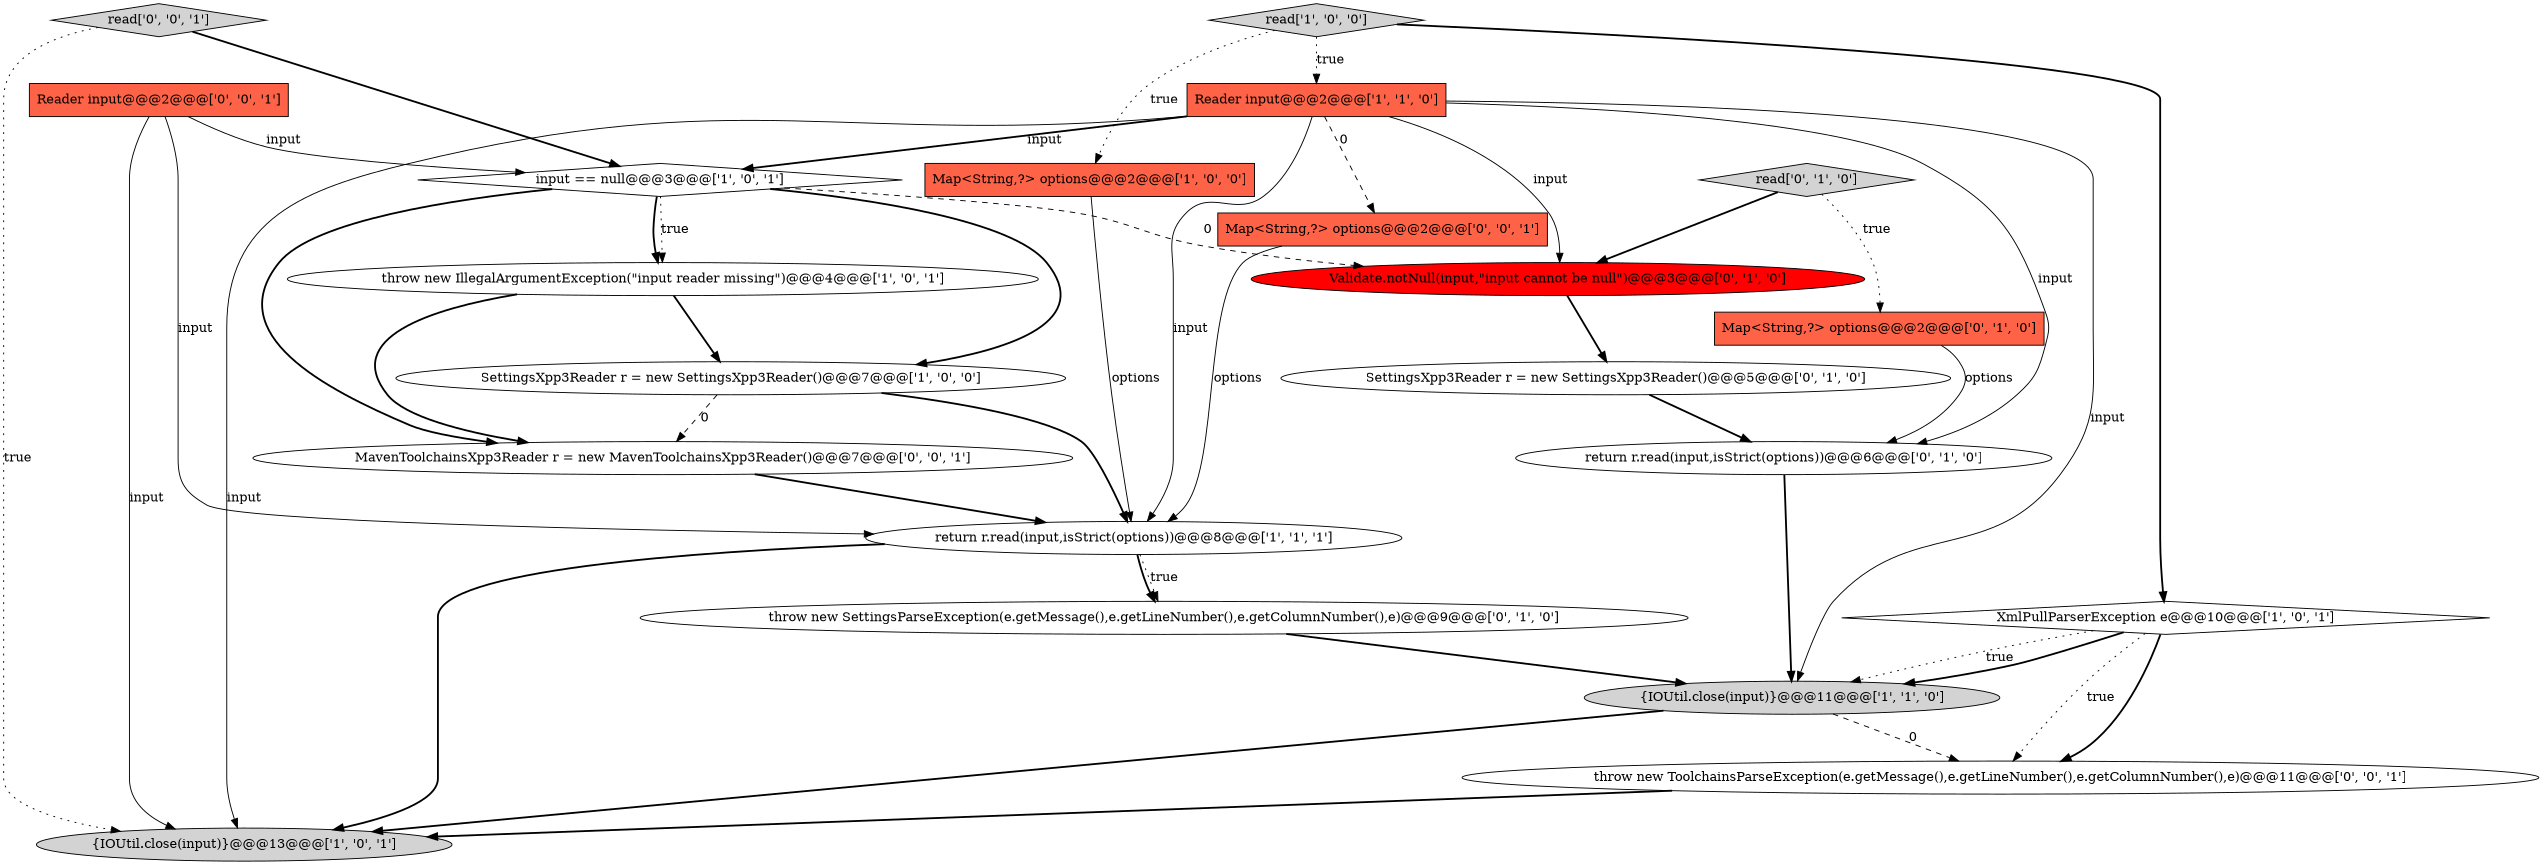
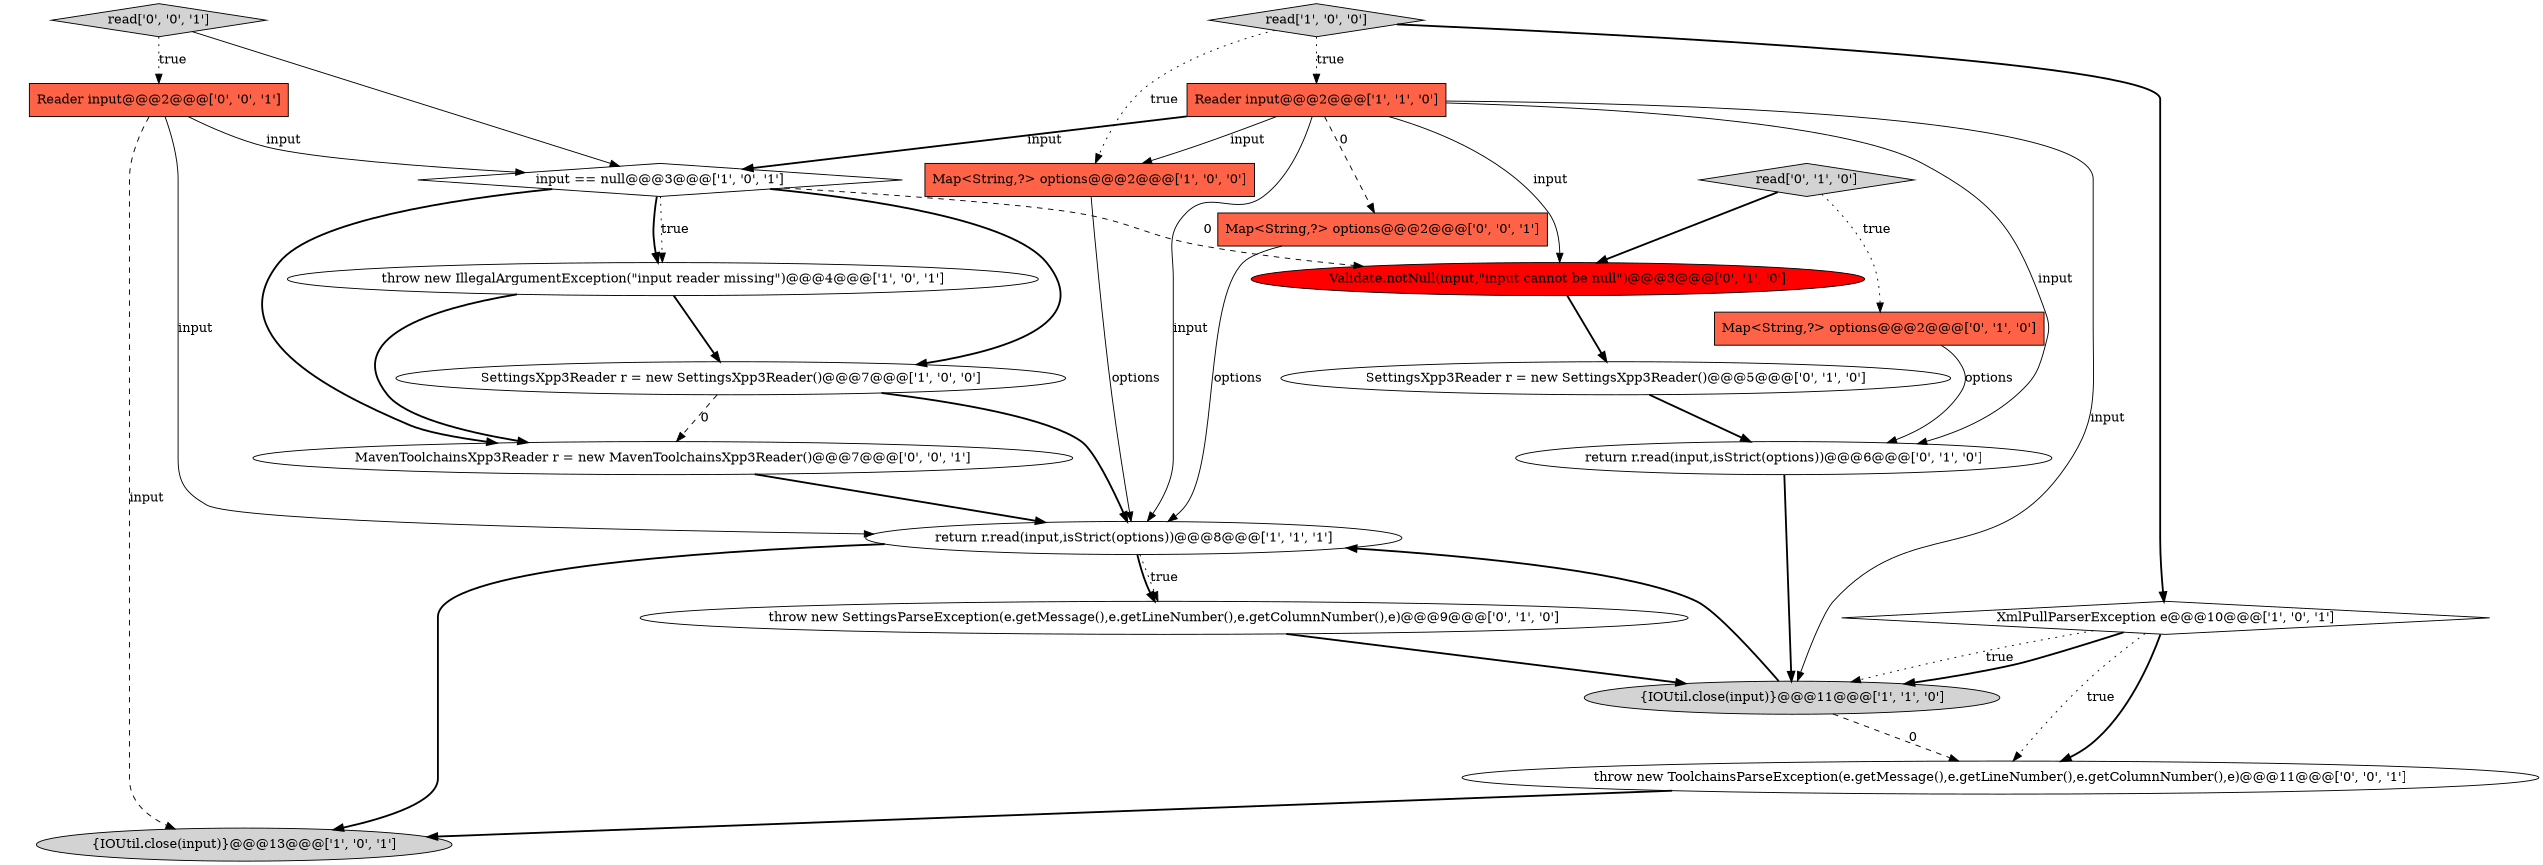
(401, 98) -> (401, 98)
(456, 154) -> (1214, 140)
(4, 437) -> (159, 56)
(129, 477) -> (129, 477)
(1023, 771) -> (1585, 573)
